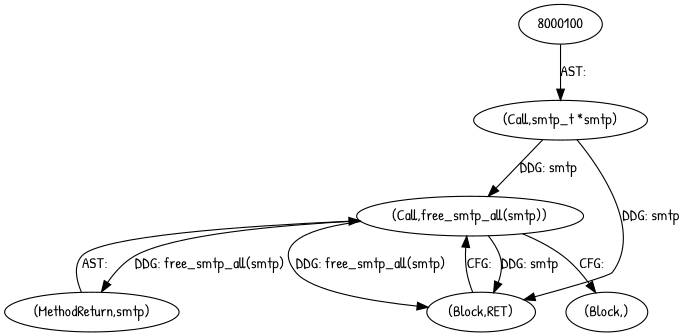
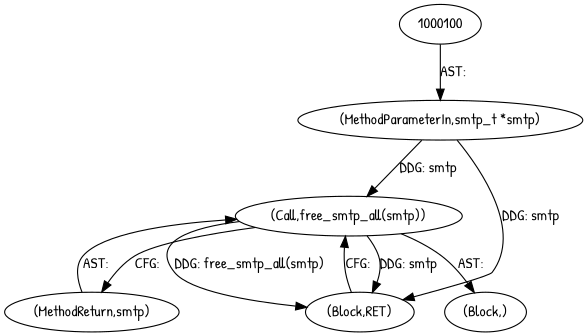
(561, 24) -> (440, 24)
(561, 120) -> (440, 120)
(210, 264) -> (149, 264)
(594, 264) -> (473, 264)
